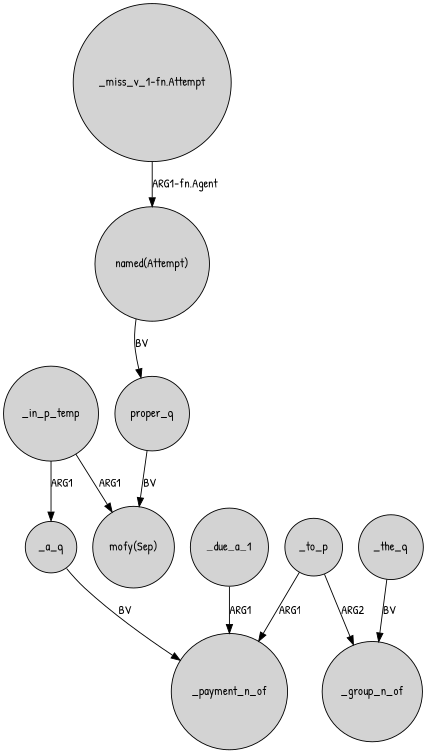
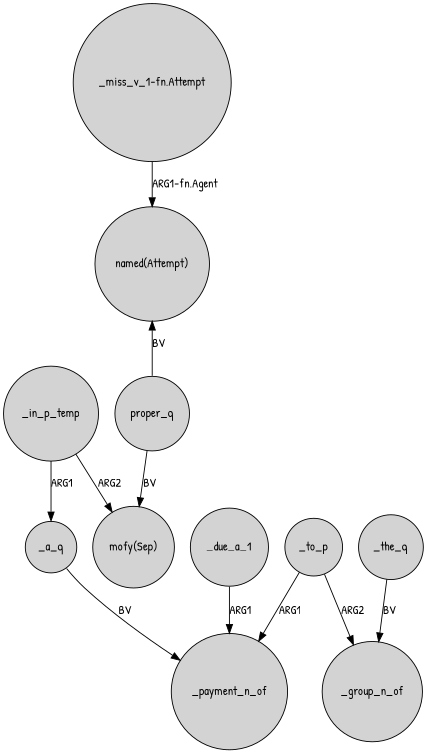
(135, 344) -> (152, 353)
(110, 484) -> (110, 484)
